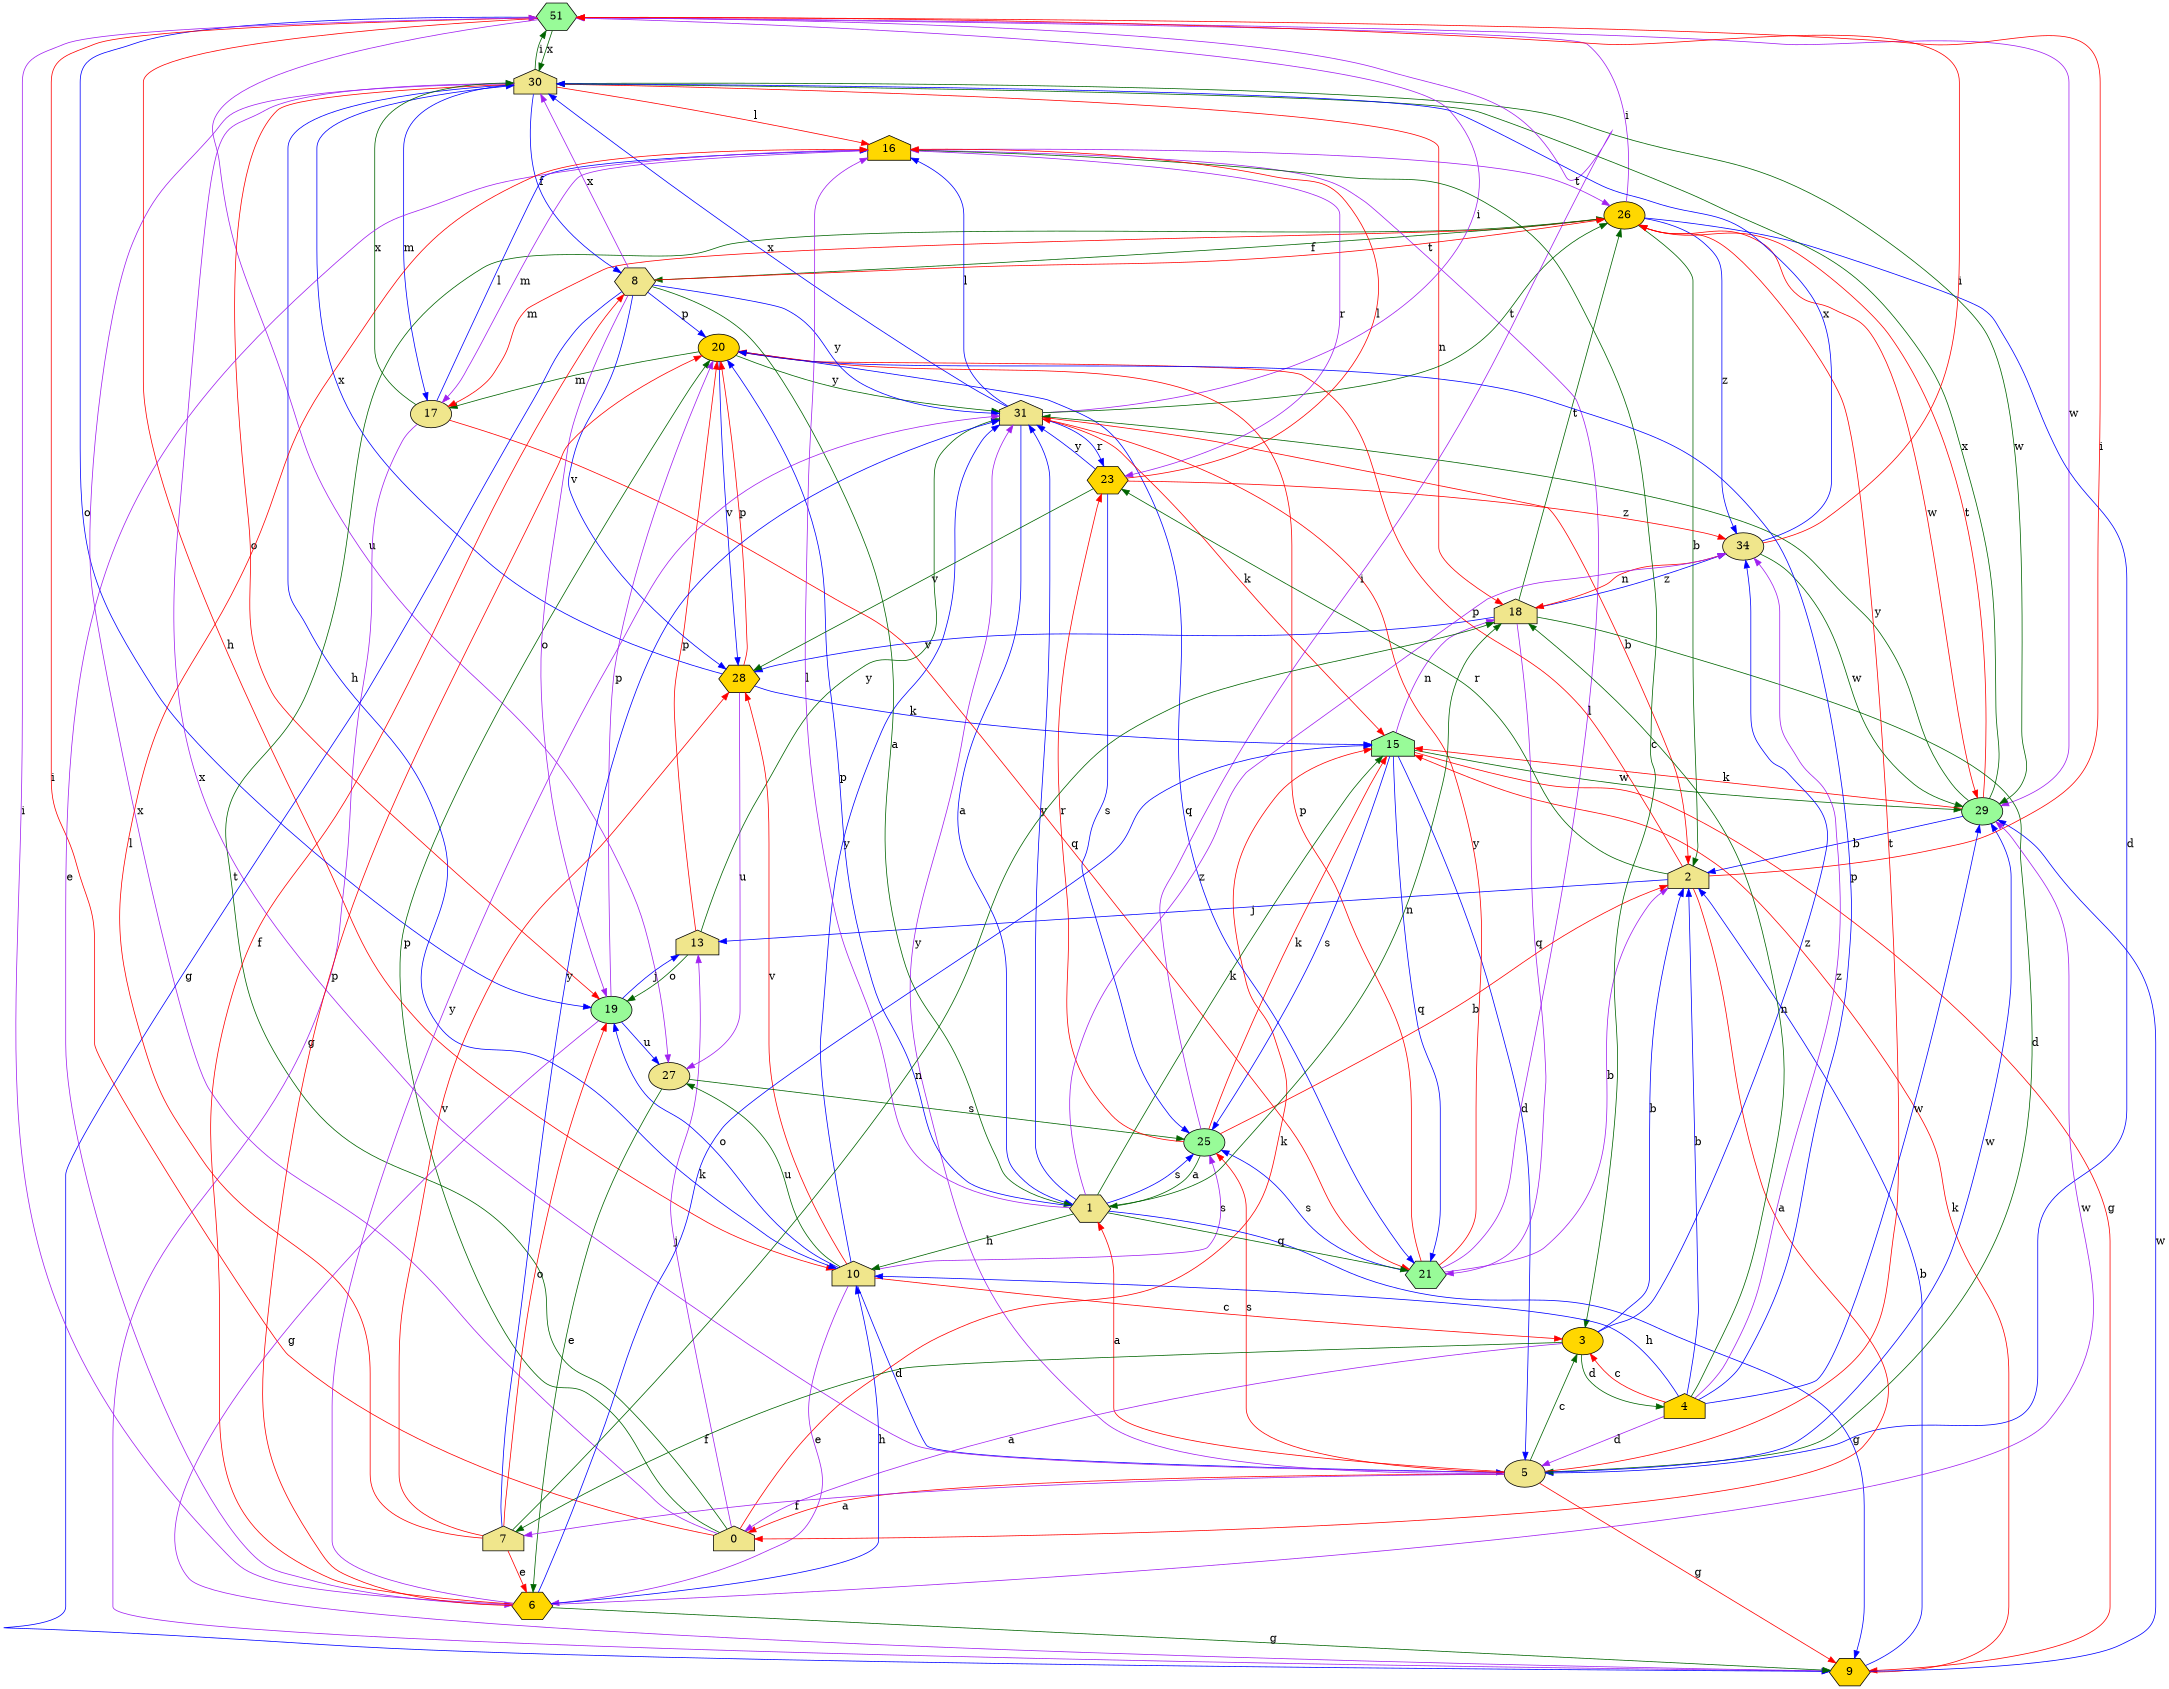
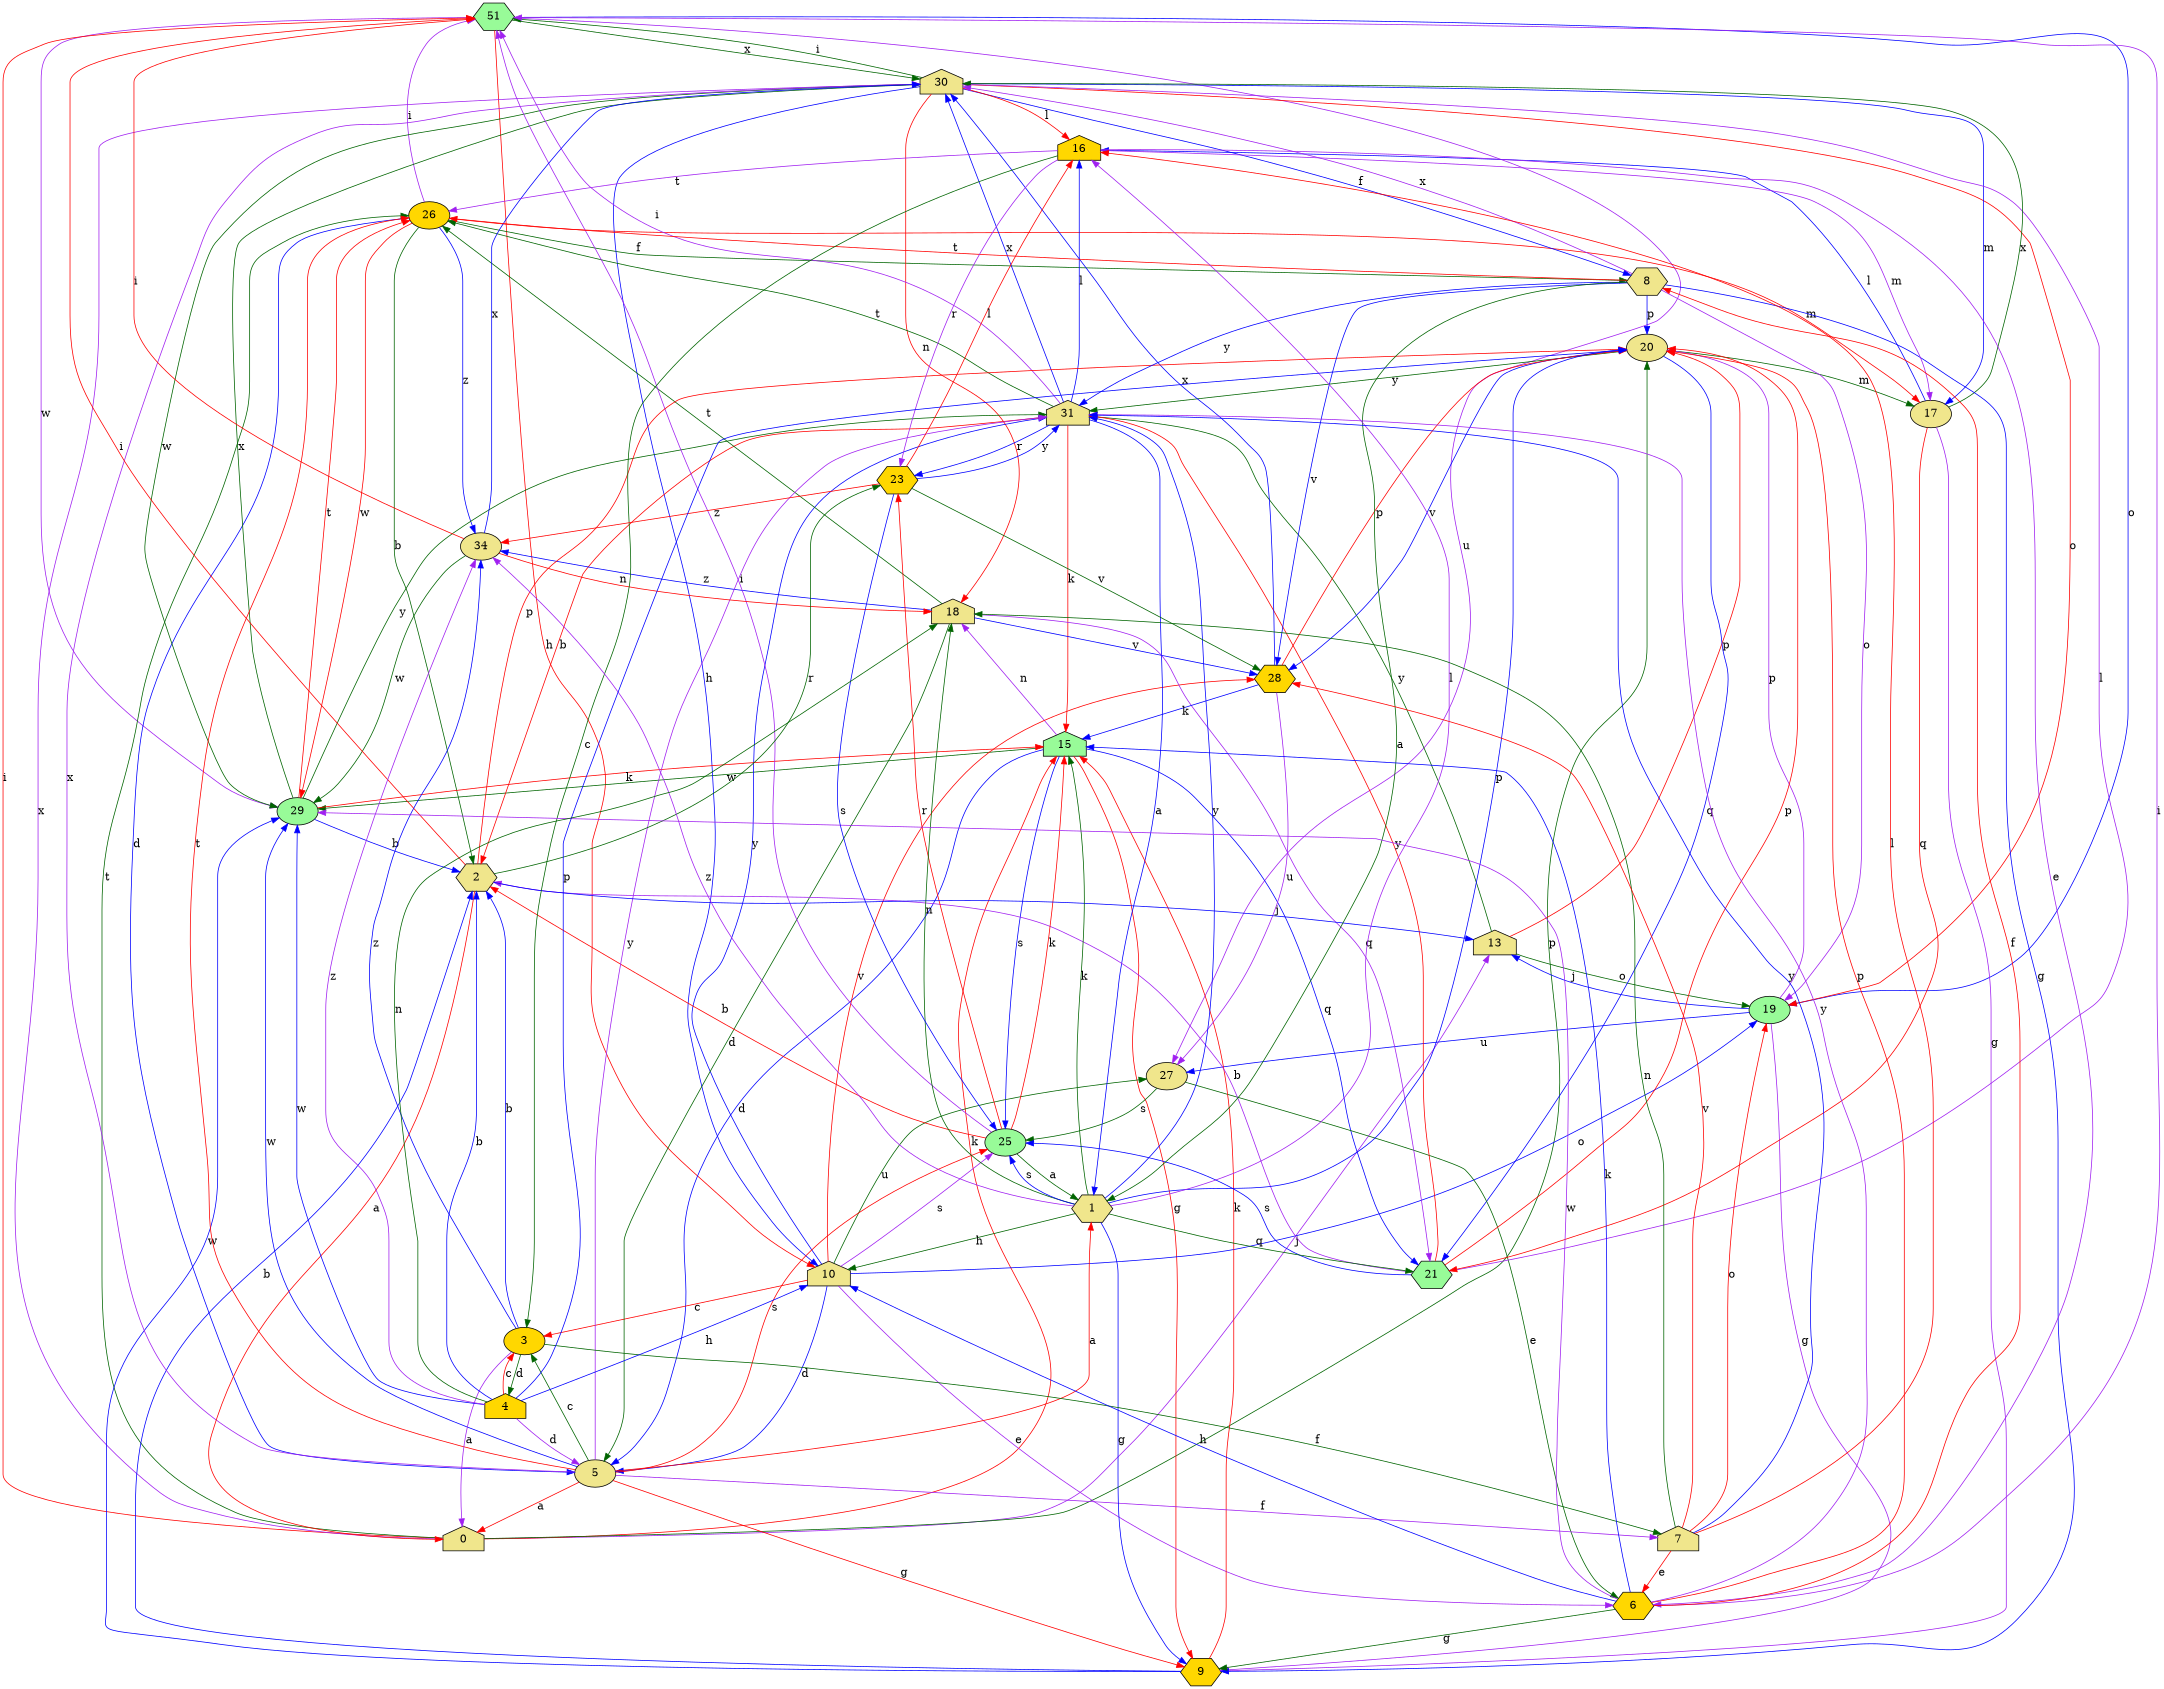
(719, 348) -> (1647, 348)
(1594, 479) -> (2099, 423)
(1688, 878) -> (476, 878)
